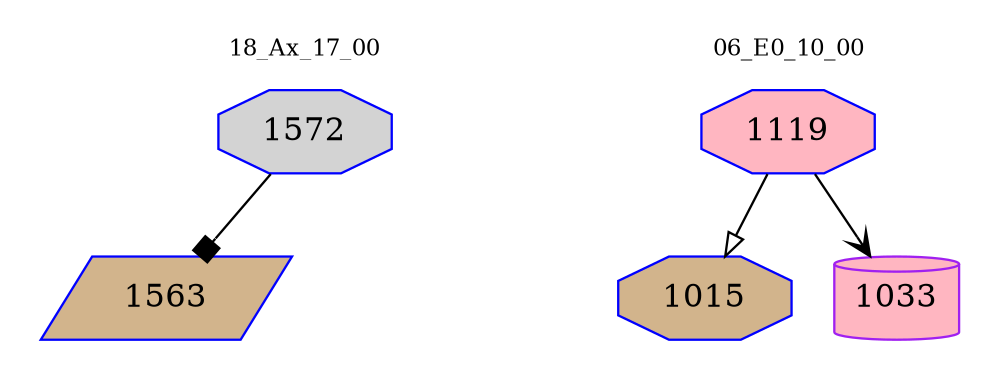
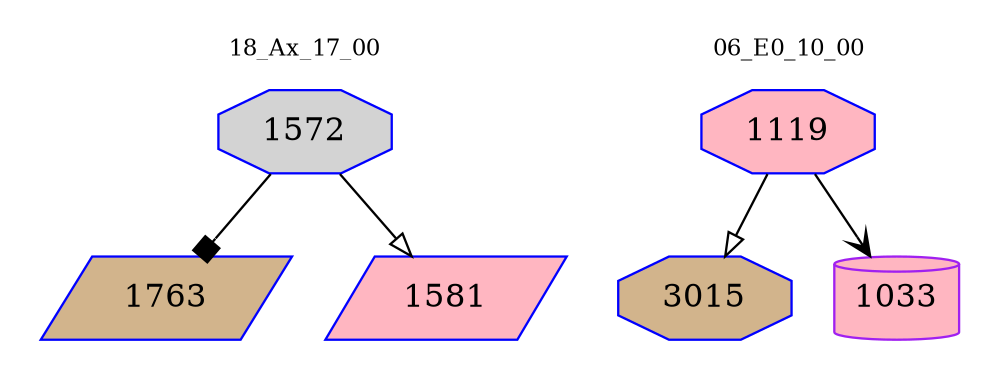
(166, 298) -> (166, 298)
none -> (446, 298)
(705, 298) -> (705, 298)
